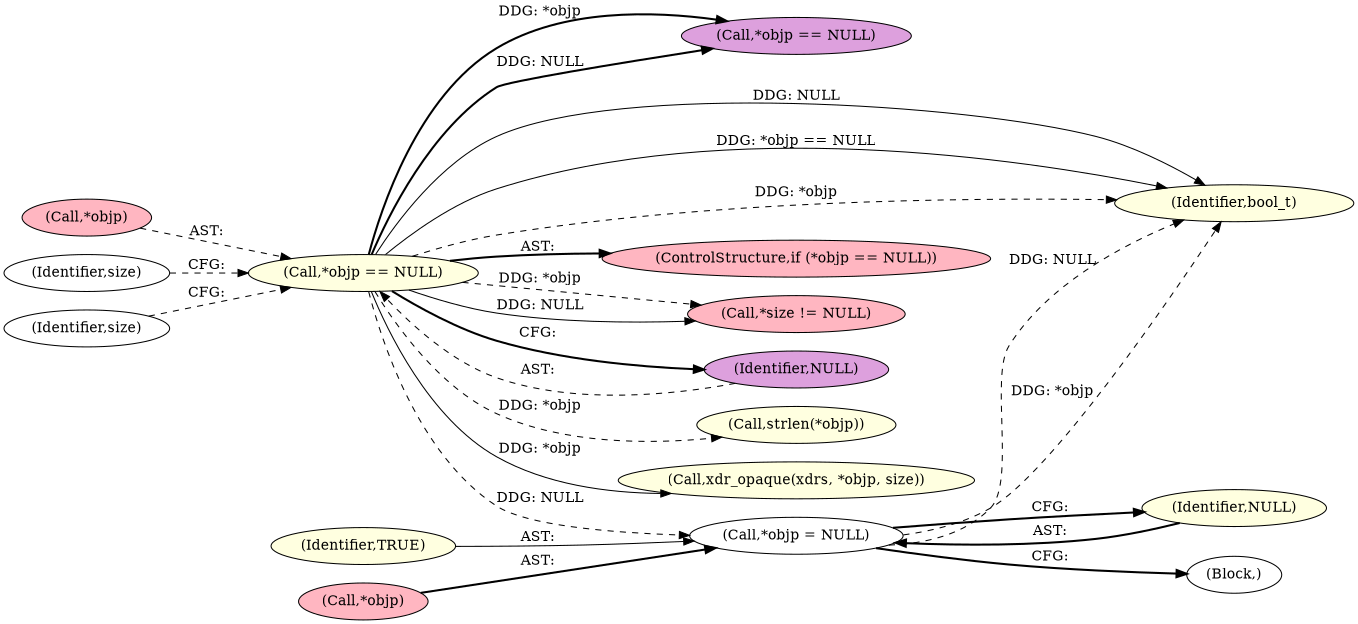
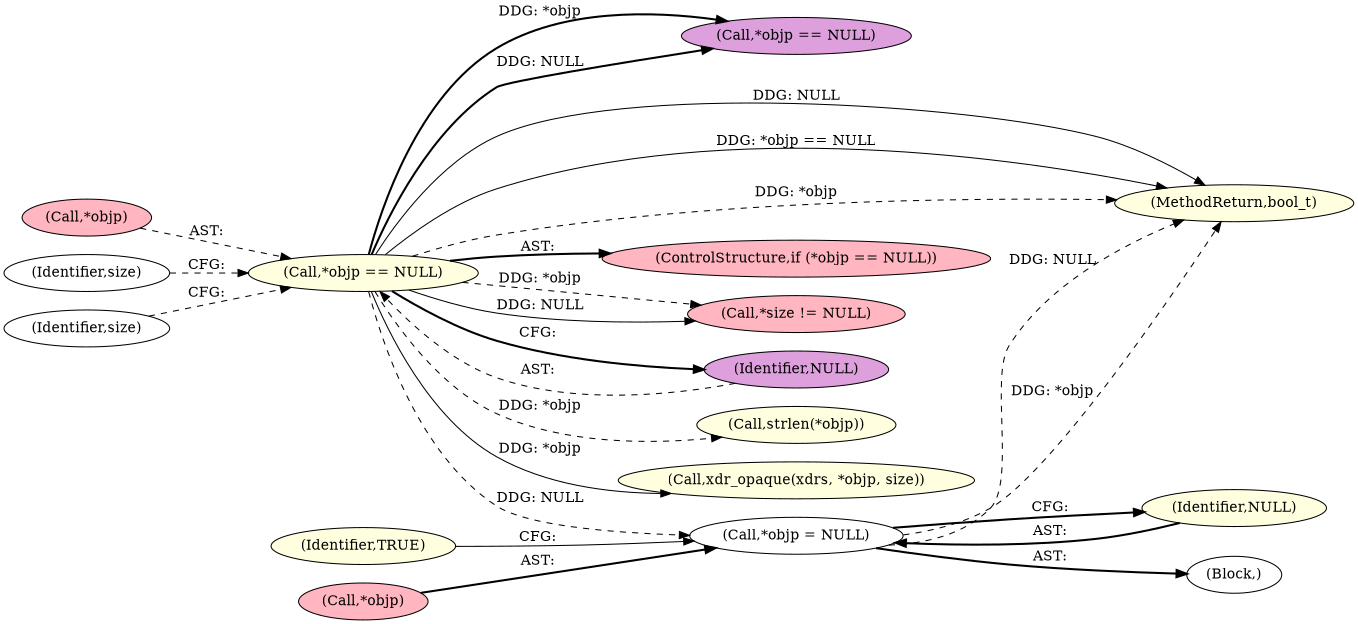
(1234, 203) -> (1234, 203)
(540, 537) -> (540, 537)
(1053, 557) -> (1053, 557)
